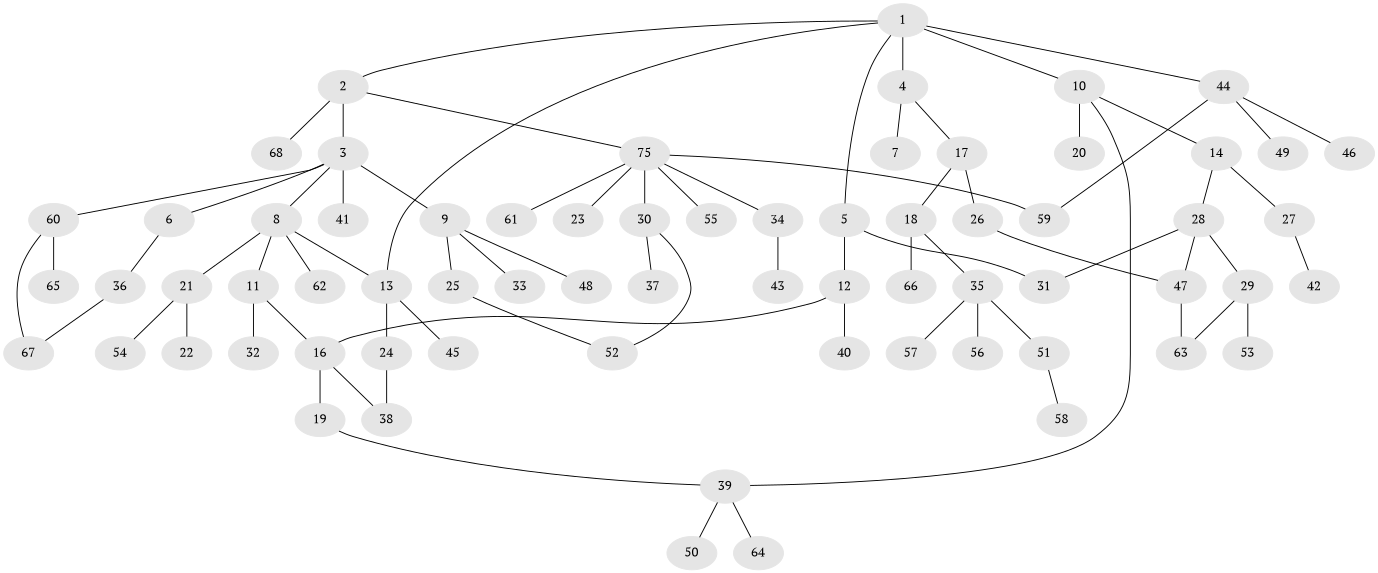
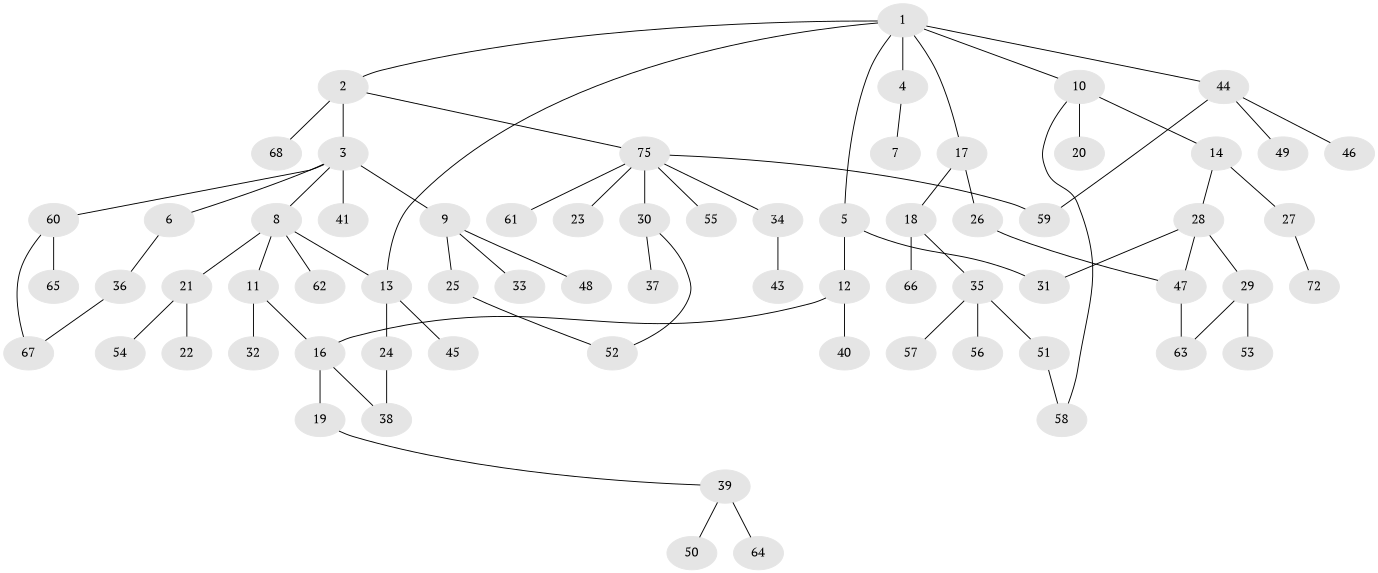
(932, 120) -> (942, 84)
(1314, 287) -> (1314, 287)
(1097, 435) -> (1090, 243)
